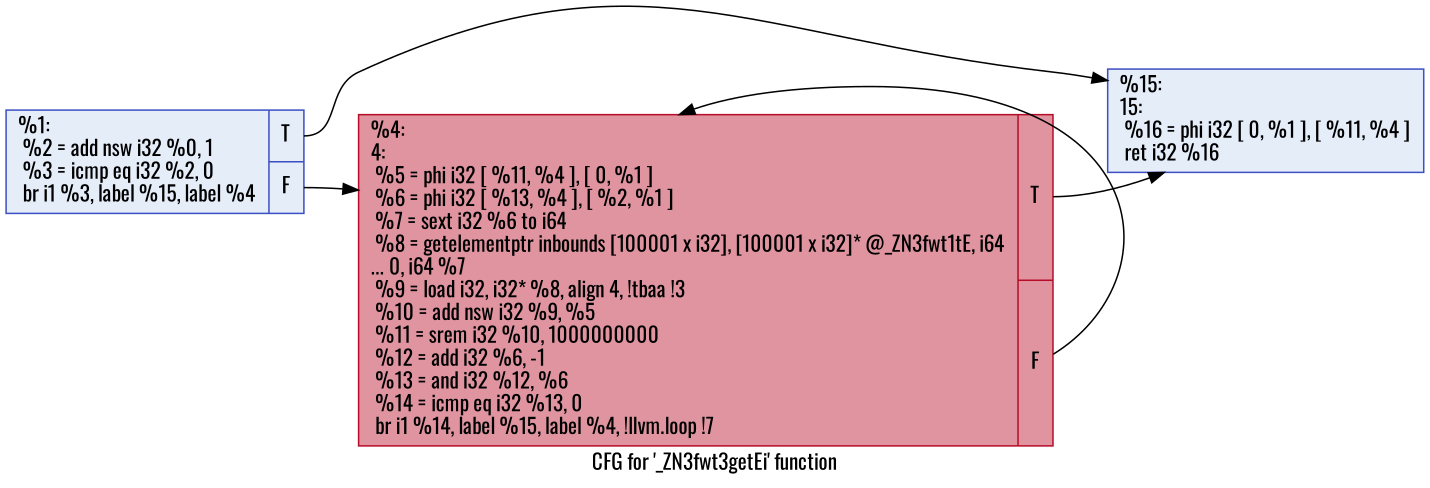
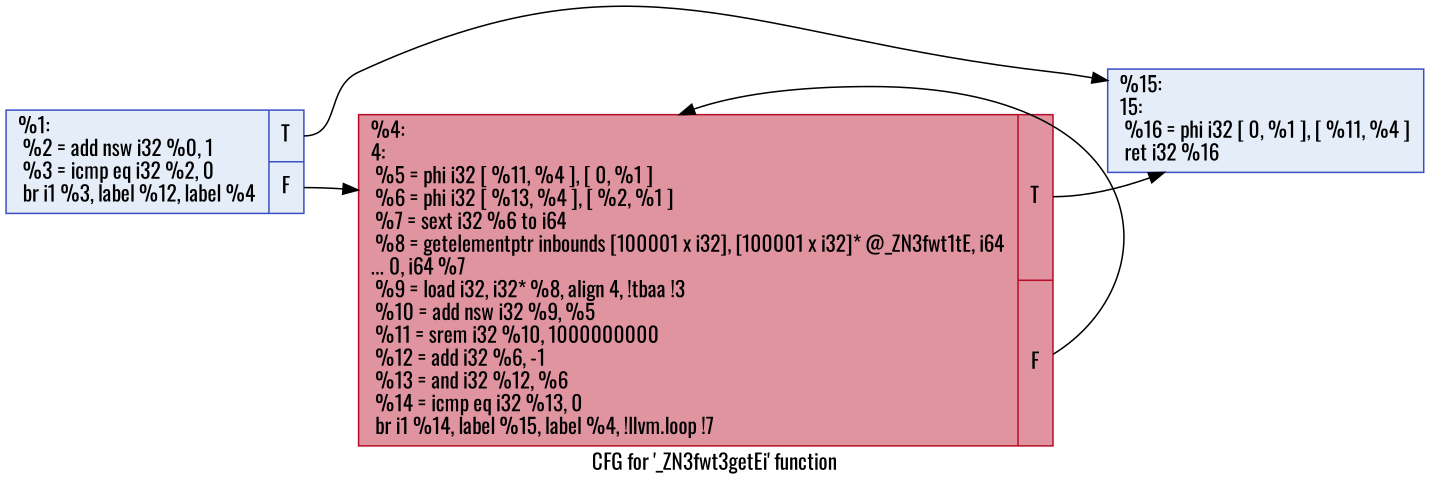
(138, 195) -> (138, 195)
